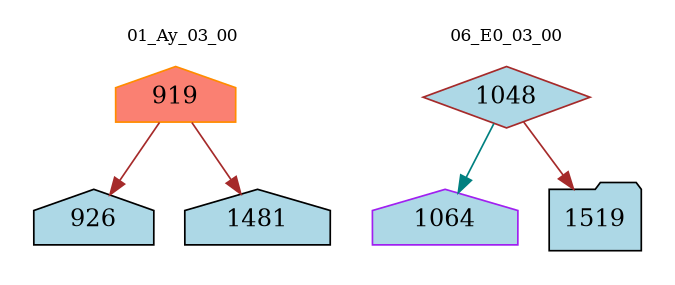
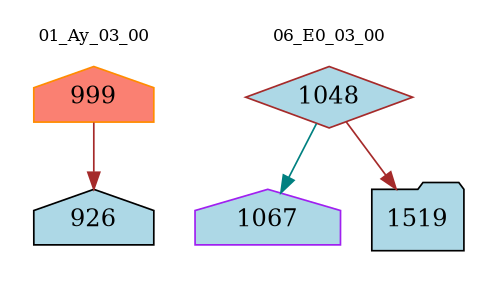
(176, 97) -> (94, 97)
(258, 220) -> none
(445, 220) -> (268, 220)
